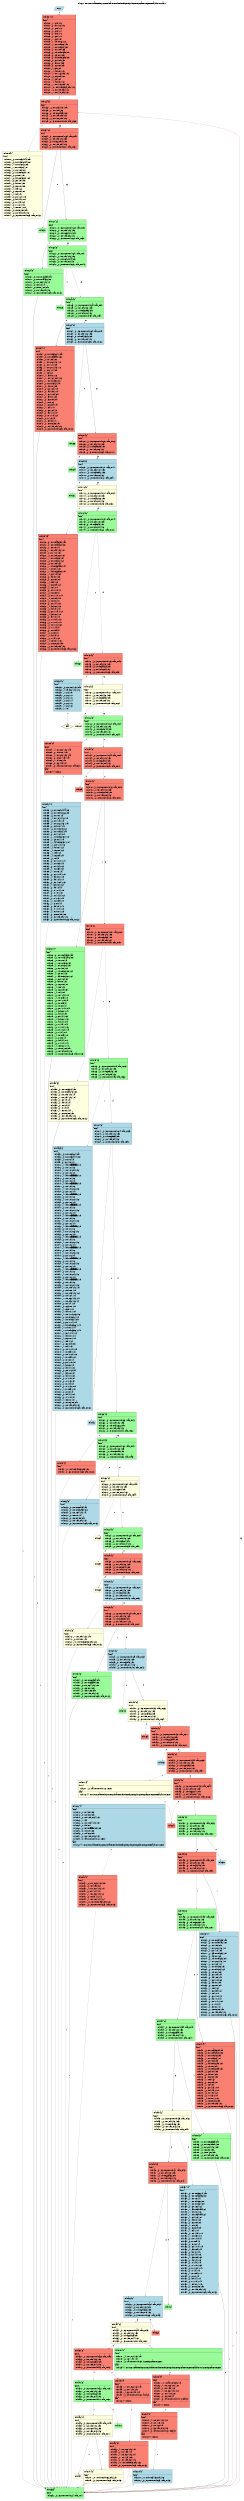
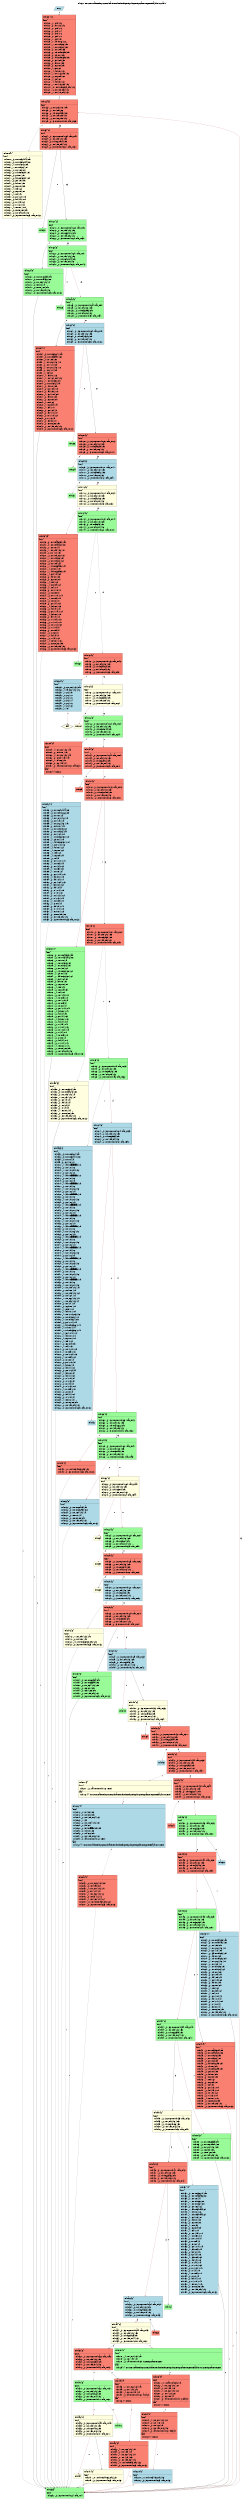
(168, 1808) -> (123, 1800)
